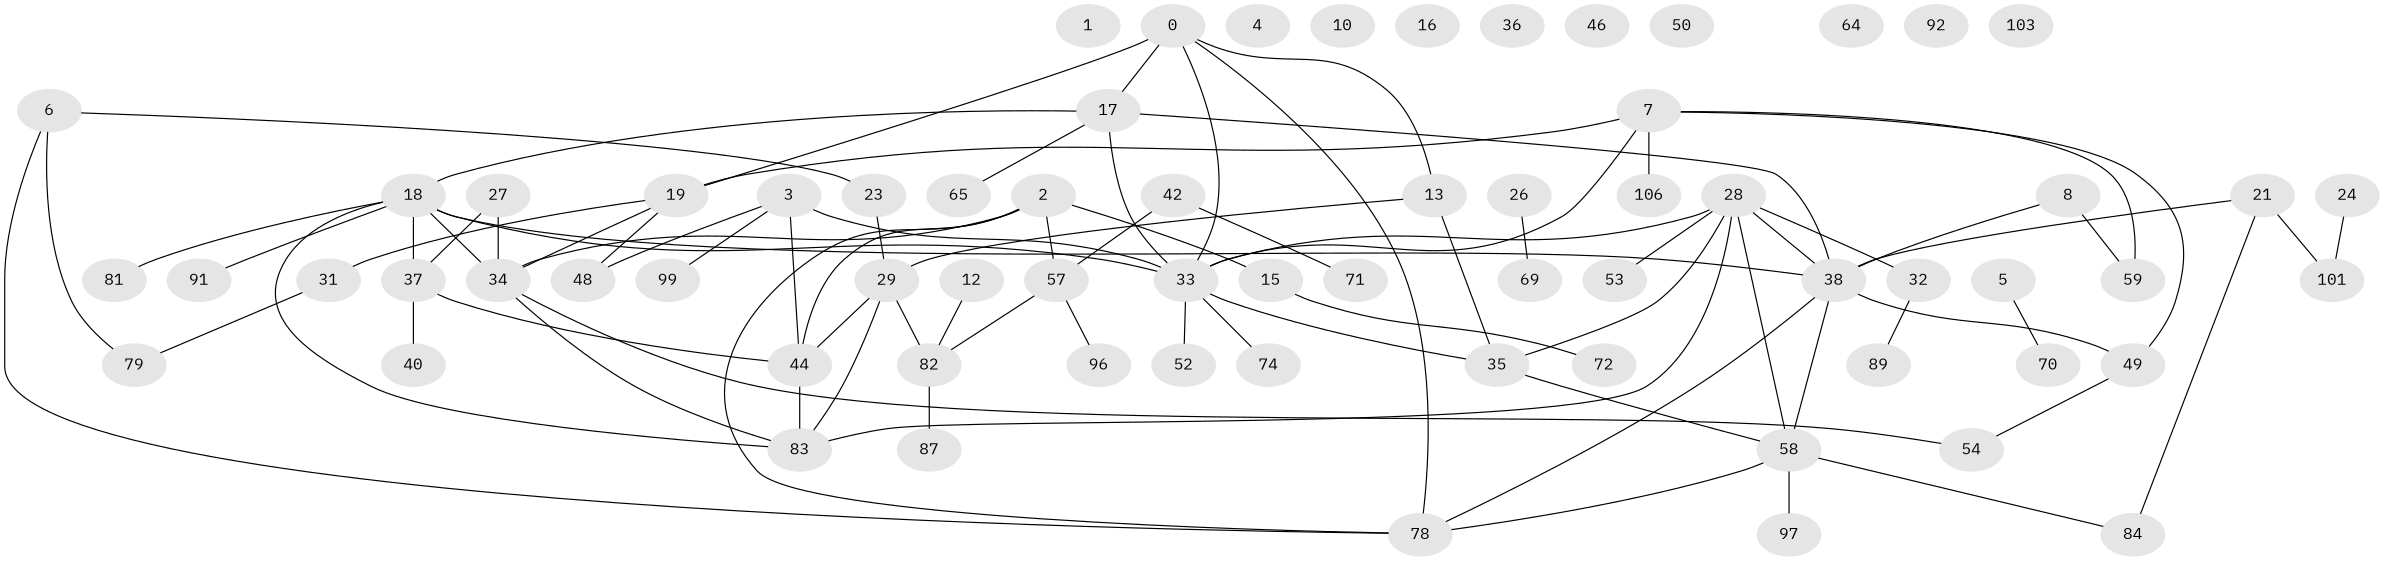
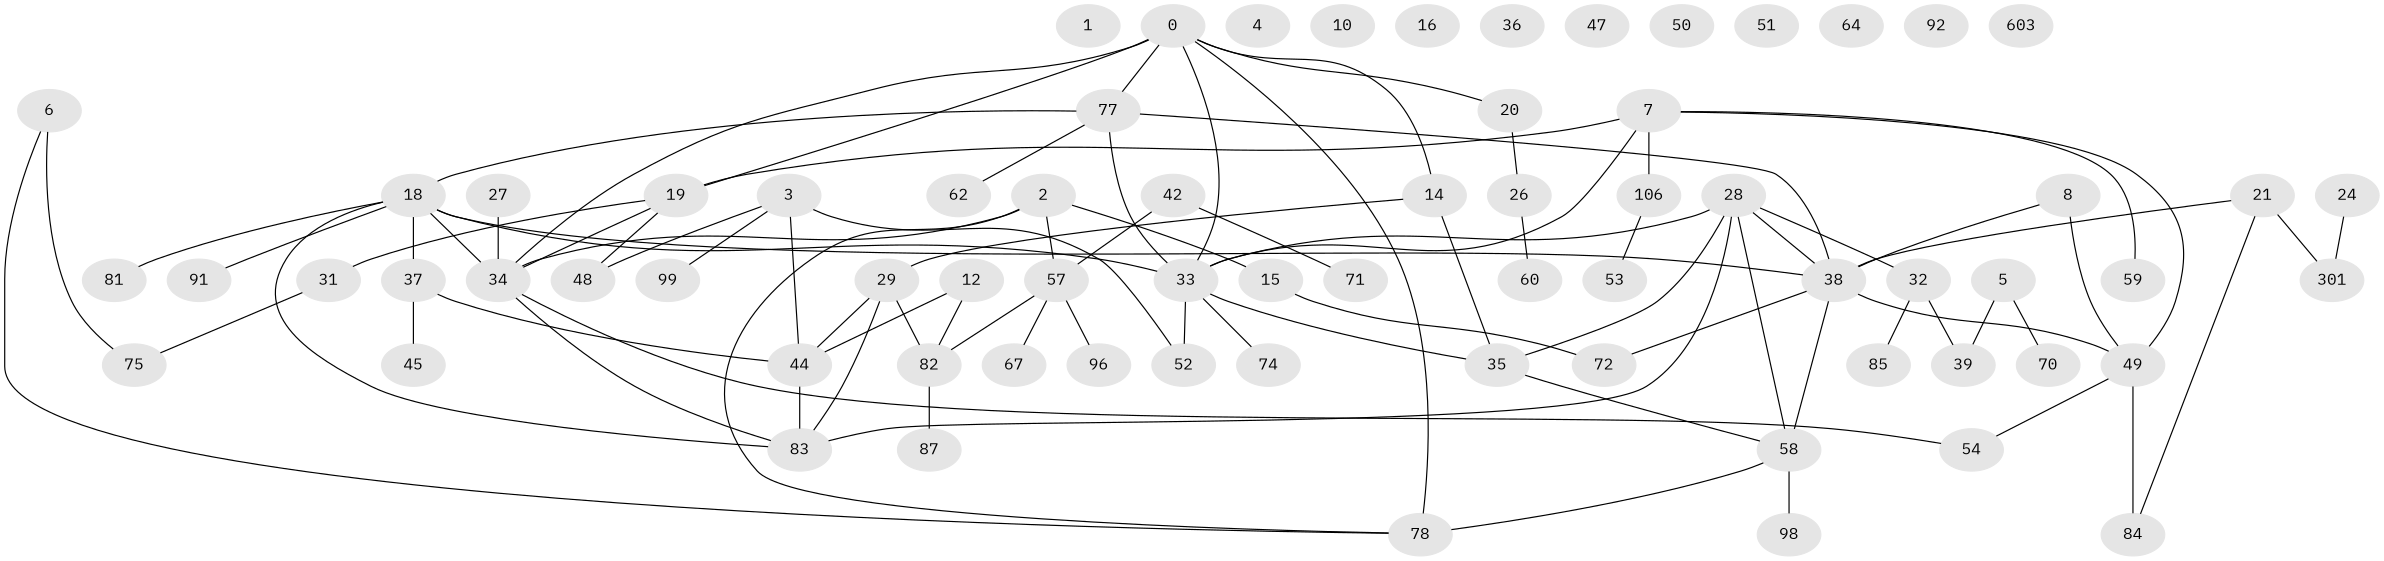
(1597, 26) -> (1597, 26)
none -> (1767, 26)
(2021, 26) -> (2021, 26)
none -> (814, 104)
(1108, 111) -> (1108, 111)
none -> (1510, 111)
(874, 196) -> none
(959, 196) -> (959, 196)
(1435, 196) -> (1435, 196)
(1674, 238) -> (1632, 238)
(2101, 238) -> (2084, 285)
(987, 239) -> (1014, 230)
(448, 245) -> none
(841, 263) -> (886, 323)
(1530, 280) -> (1530, 280)
(2332, 280) -> (2332, 280)
(134, 365) -> (134, 365)
(413, 365) -> (413, 365)
none -> (1014, 365)
(1879, 365) -> (1879, 365)
none -> (1963, 365)
(1619, 432) -> (1719, 323)
(1961, 492) -> (2133, 450)
(1789, 535) -> (1789, 535)
